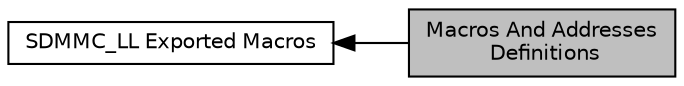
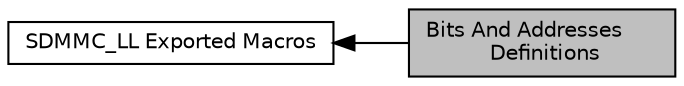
(542, 43) -> (542, 43)
